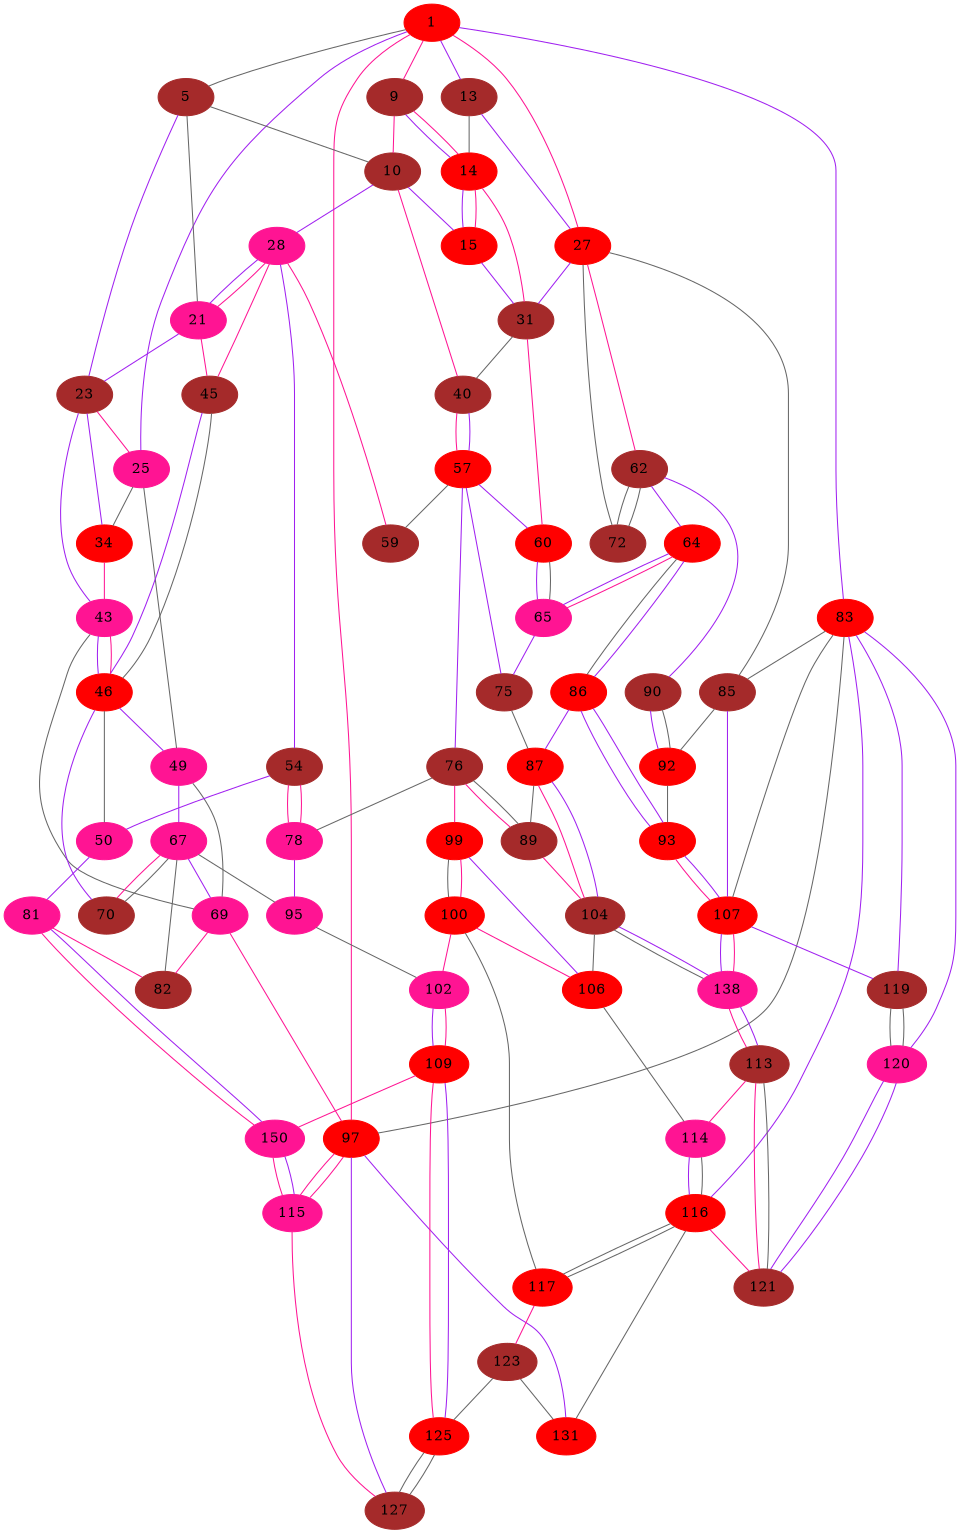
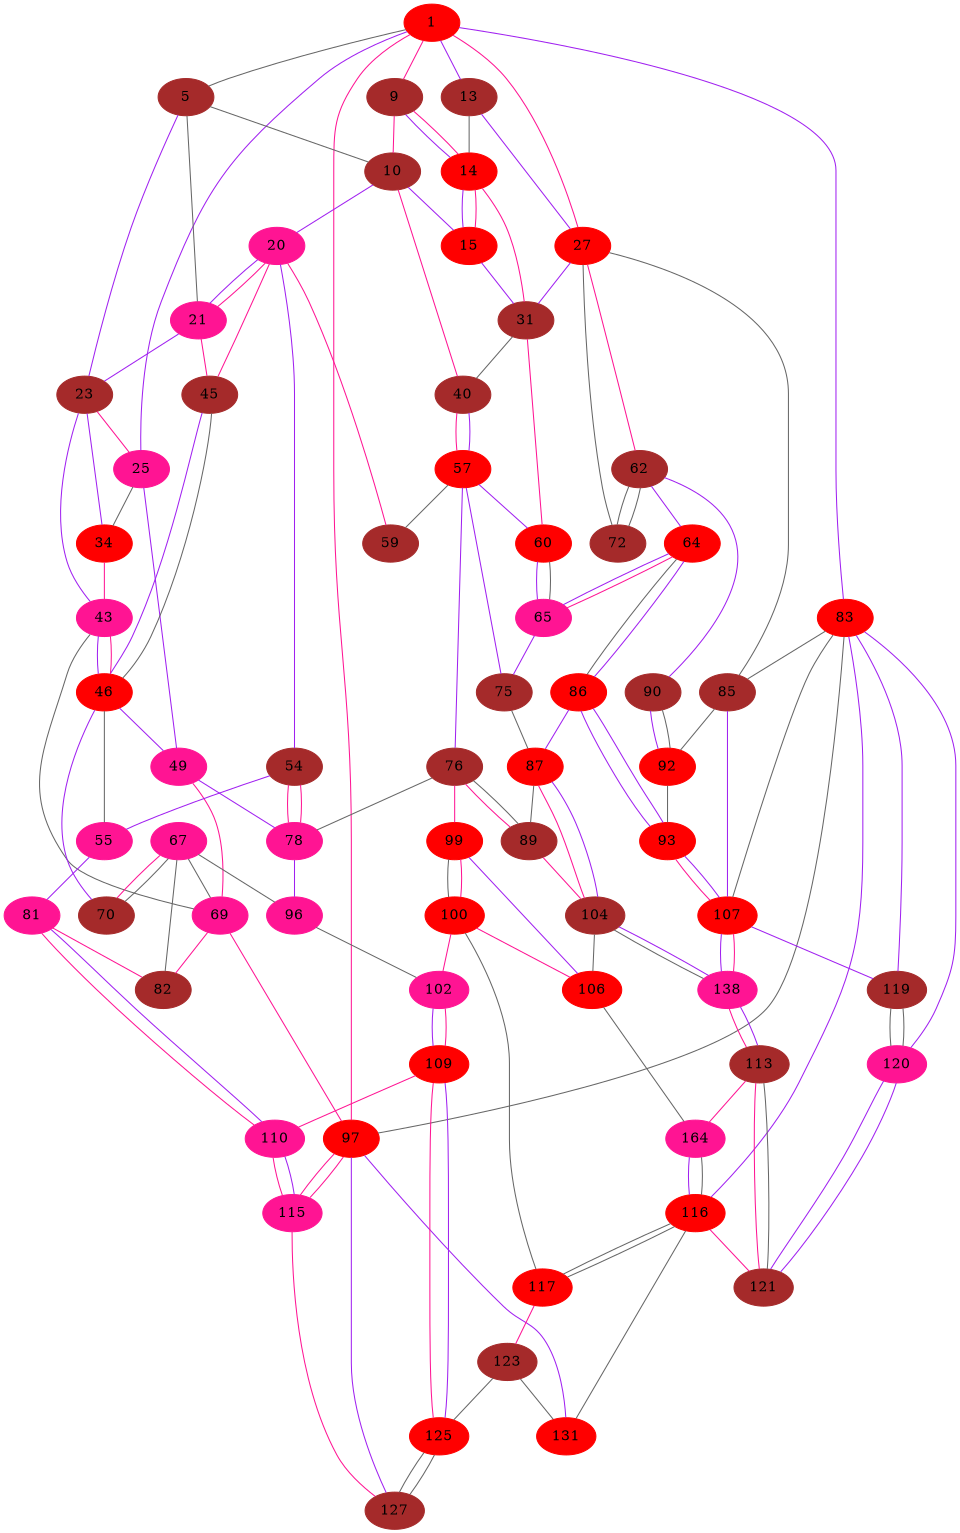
(277, 246) -> (277, 246)
(162, 631) -> (162, 631)
(179, 800) -> (237, 804)
(220, 837) -> (220, 837)
(104, 841) -> (104, 841)
(199, 878) -> (199, 878)
(295, 916) -> (295, 916)
(275, 1139) -> (275, 1139)
(695, 1139) -> (695, 1139)
